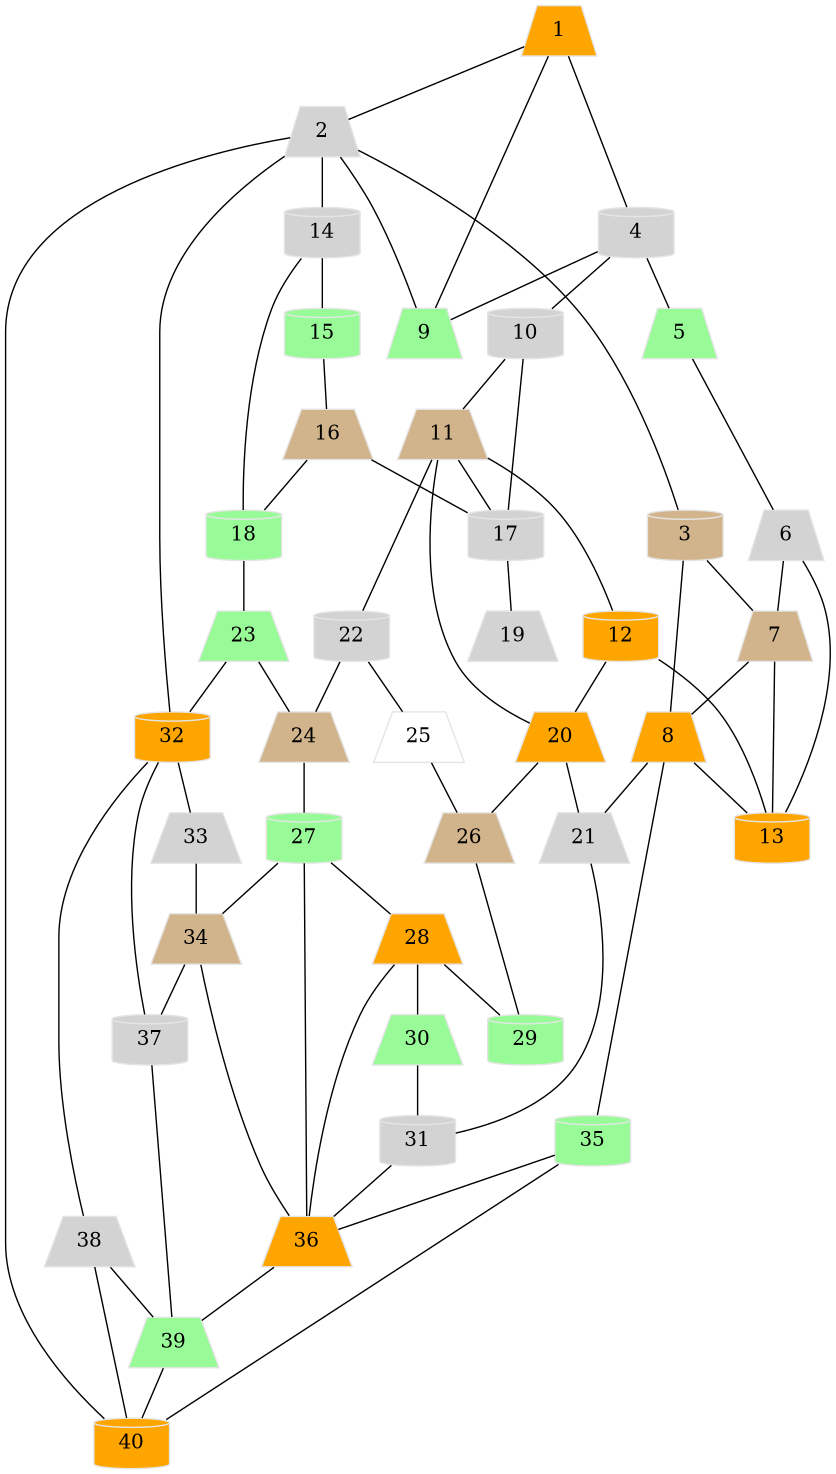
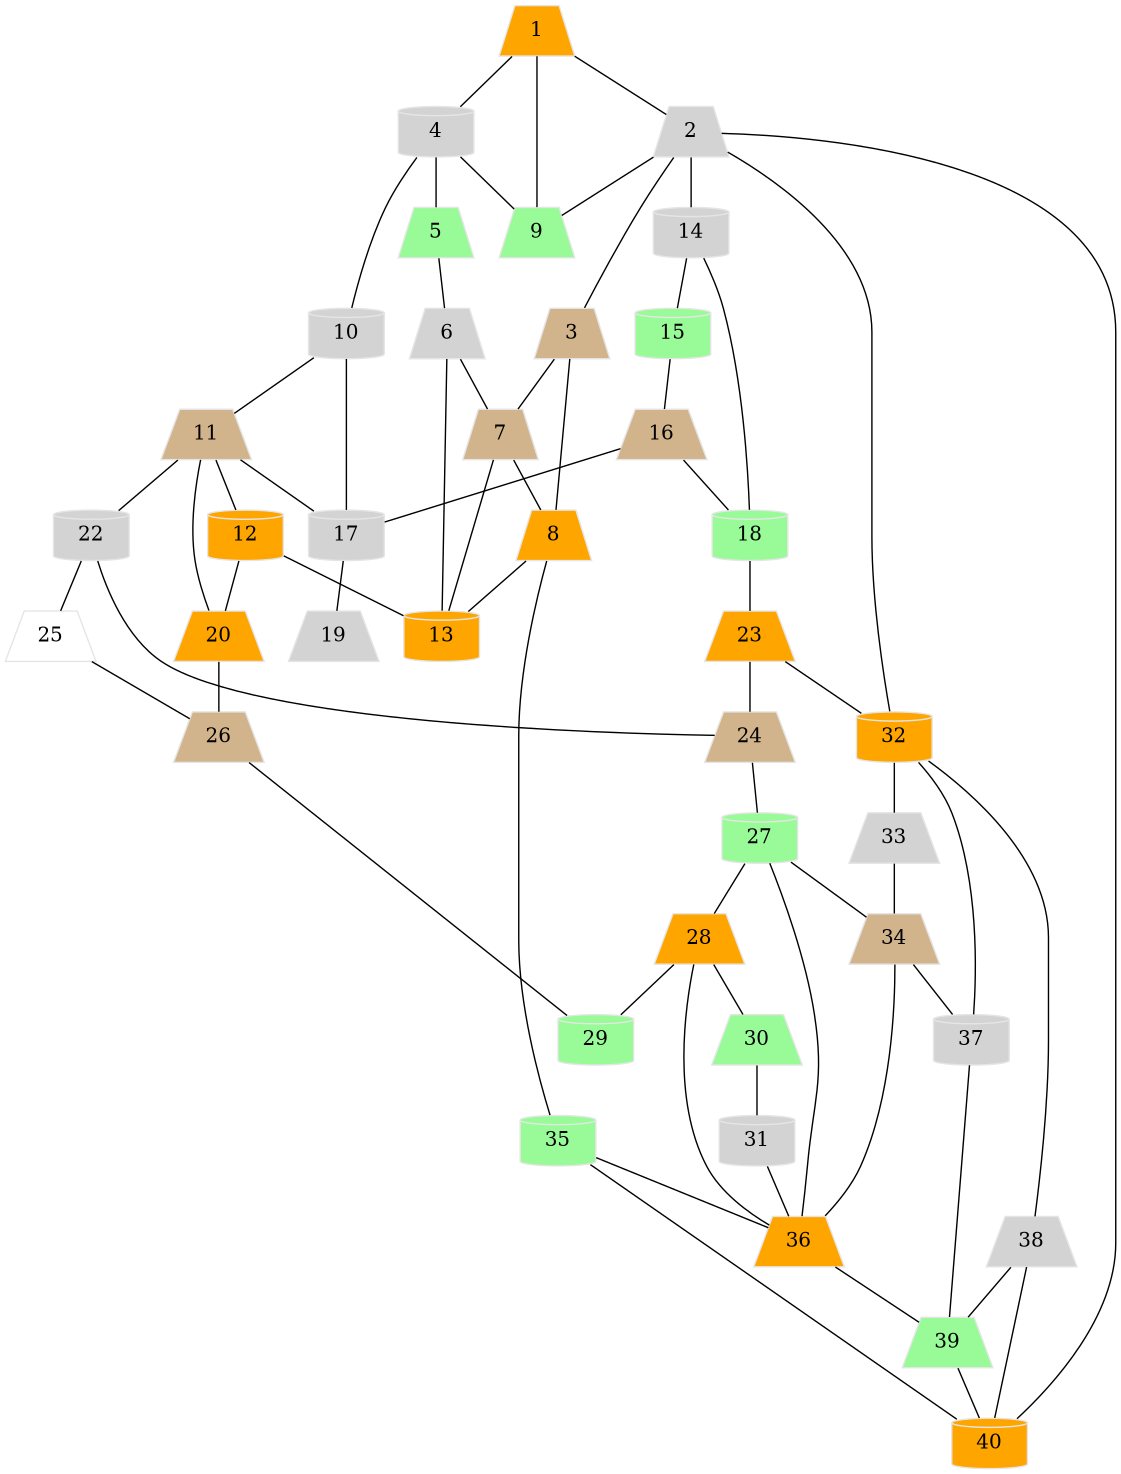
(685, 535) -> (572, 334)
(244, 636) -> (750, 636)
(584, 838) -> none
